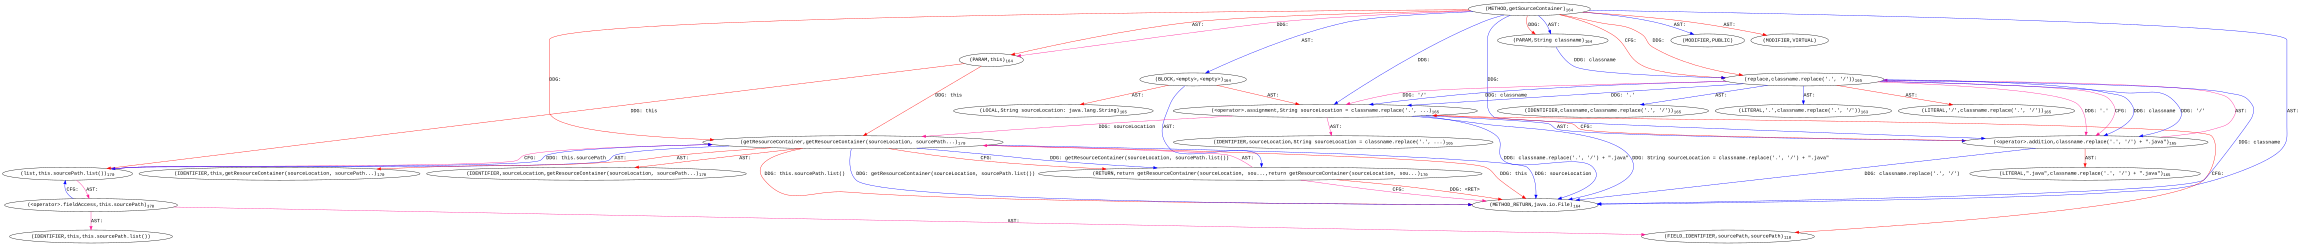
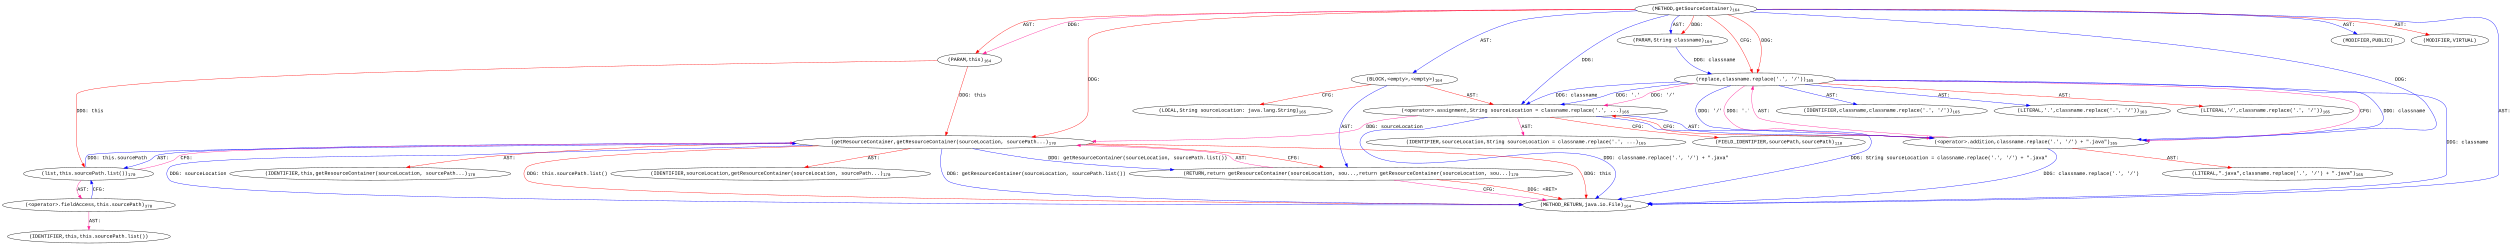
(1139, 95) -> (1330, 95)
(908, 221) -> none
